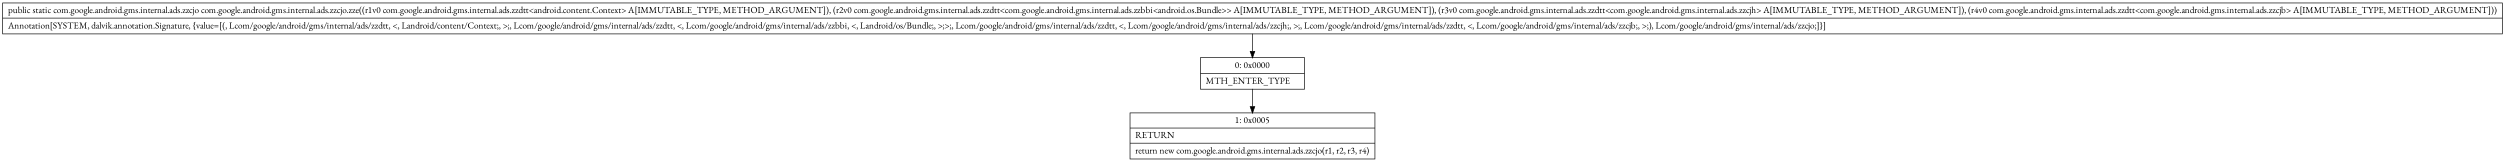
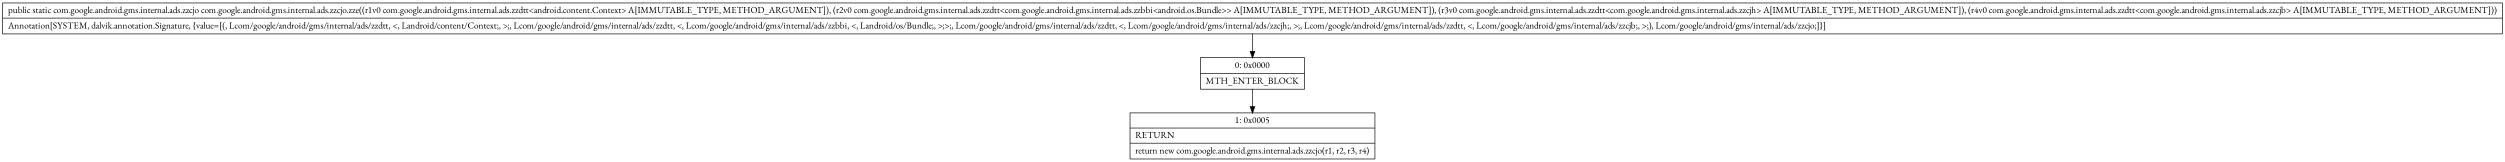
(1248, 81) -> (1252, 81)
